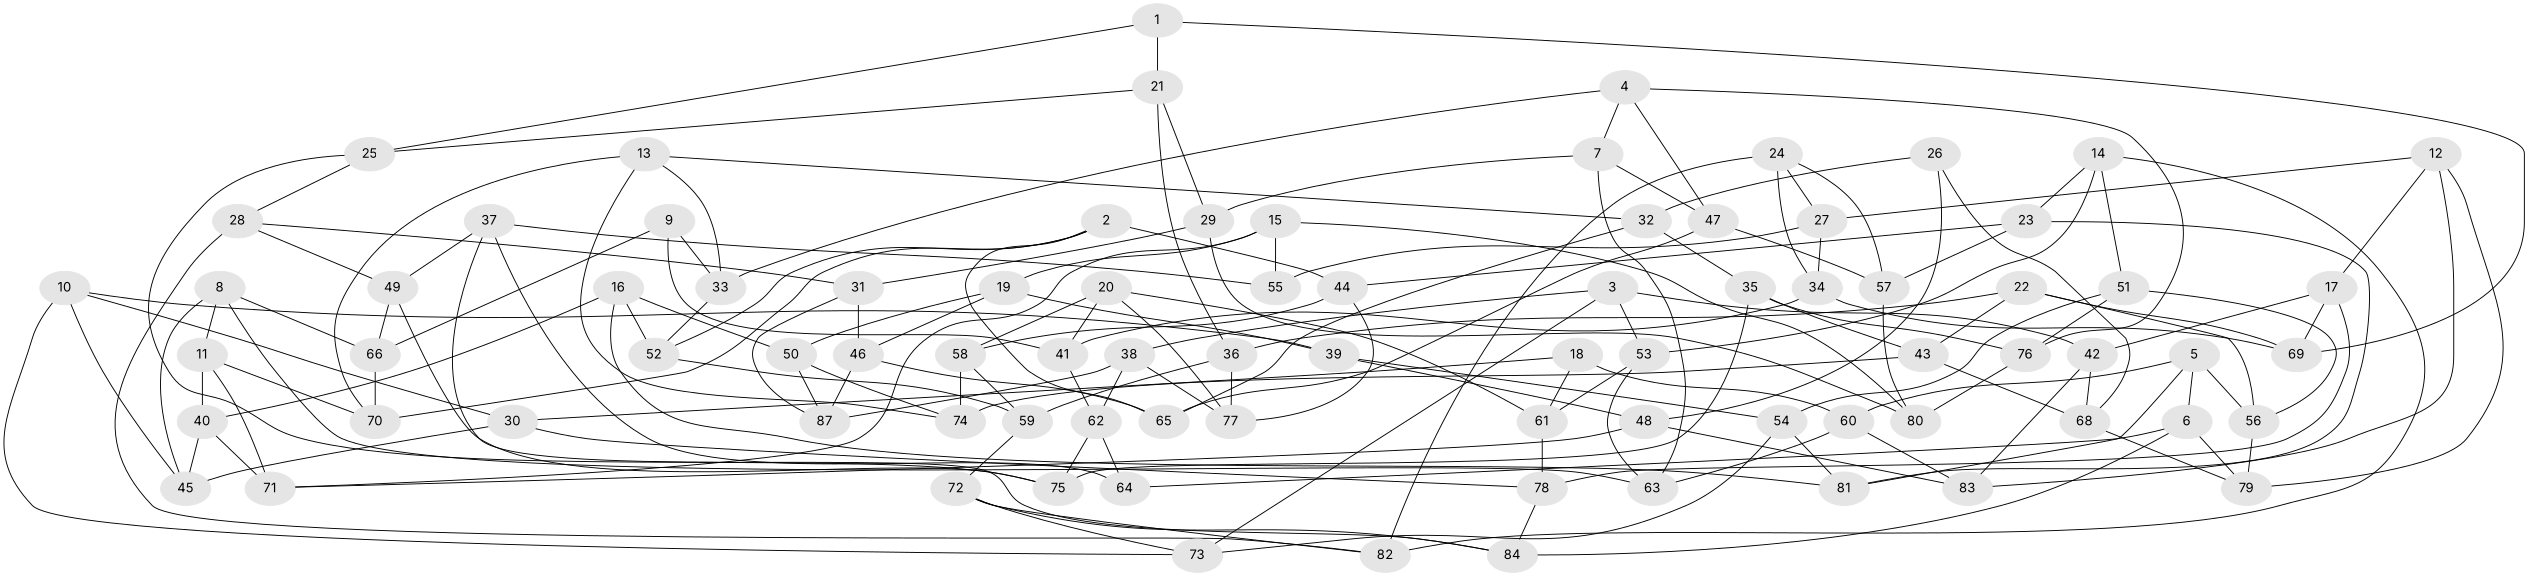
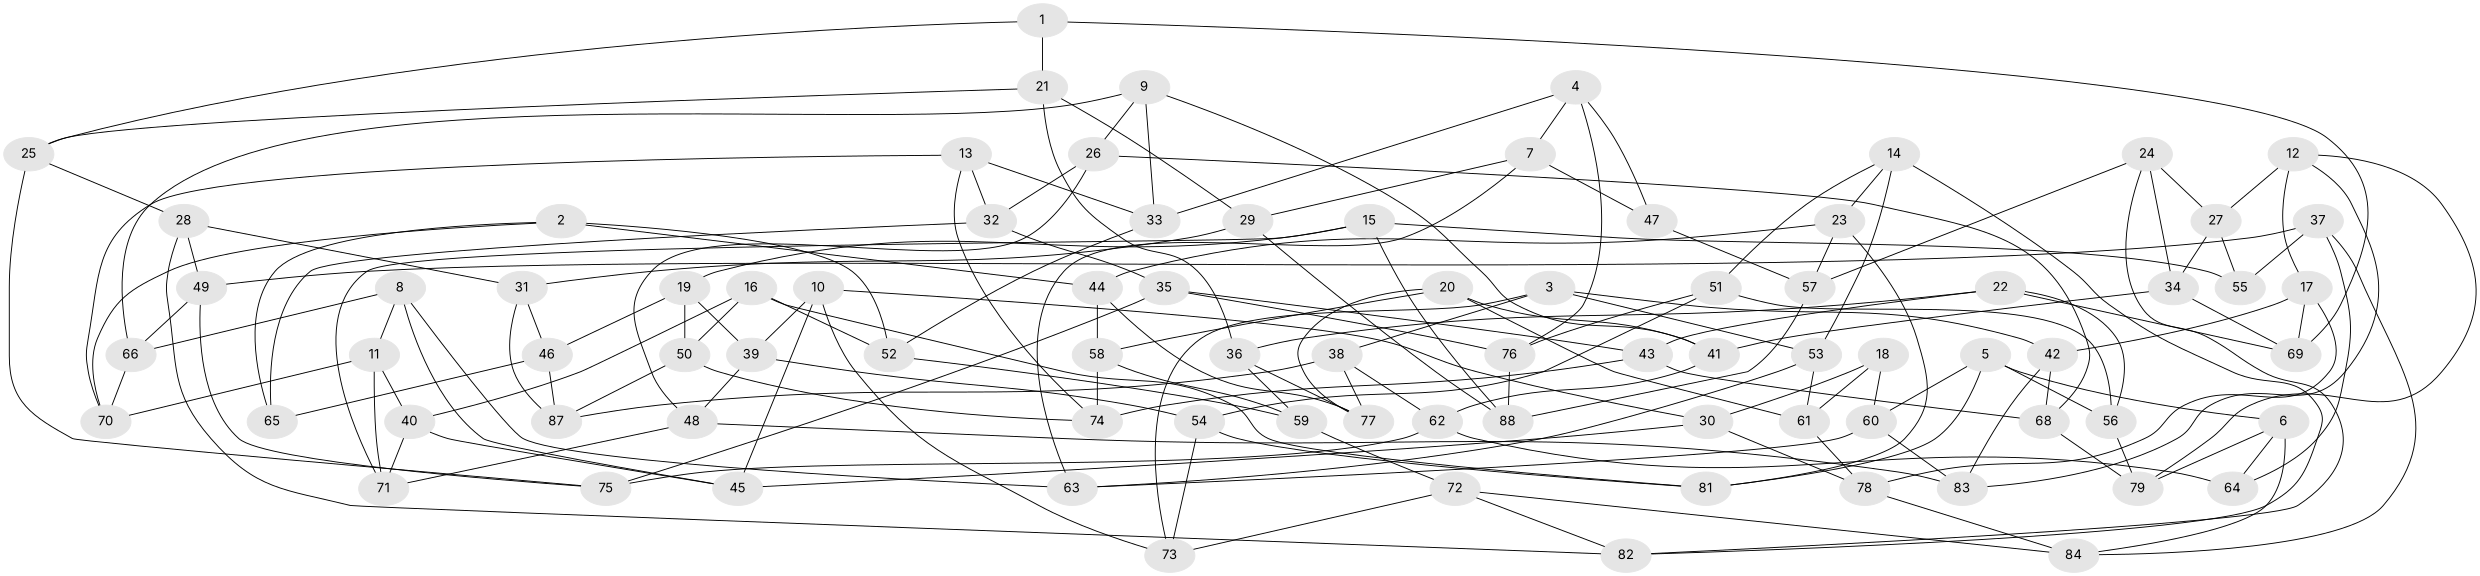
none -> (1119, 121)
(1431, 343) -> none
(1916, 422) -> (1508, 422)
